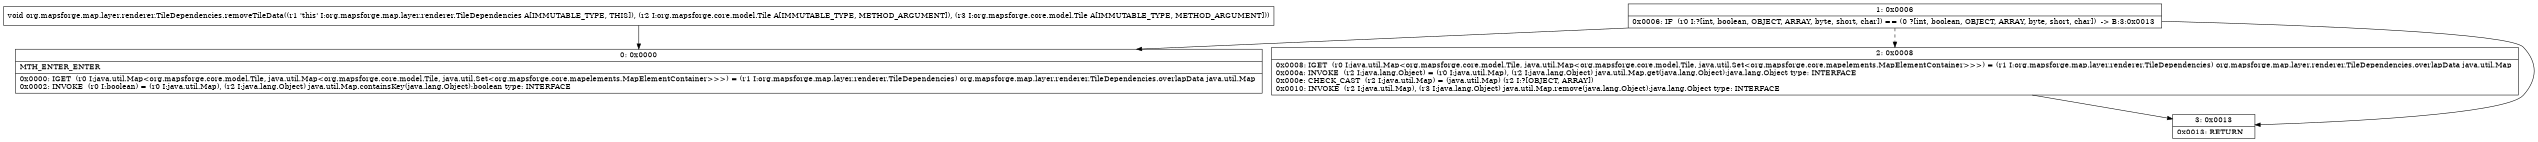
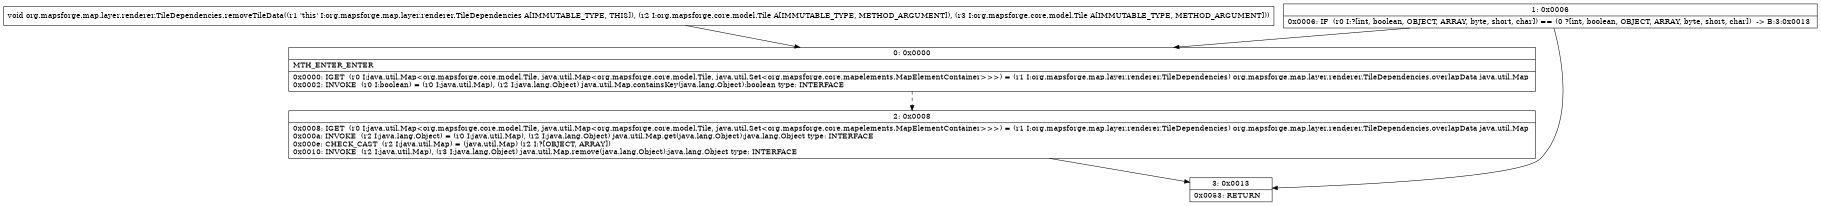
(1895, 35) -> (912, 98)
(2214, 132) -> (1231, 196)
